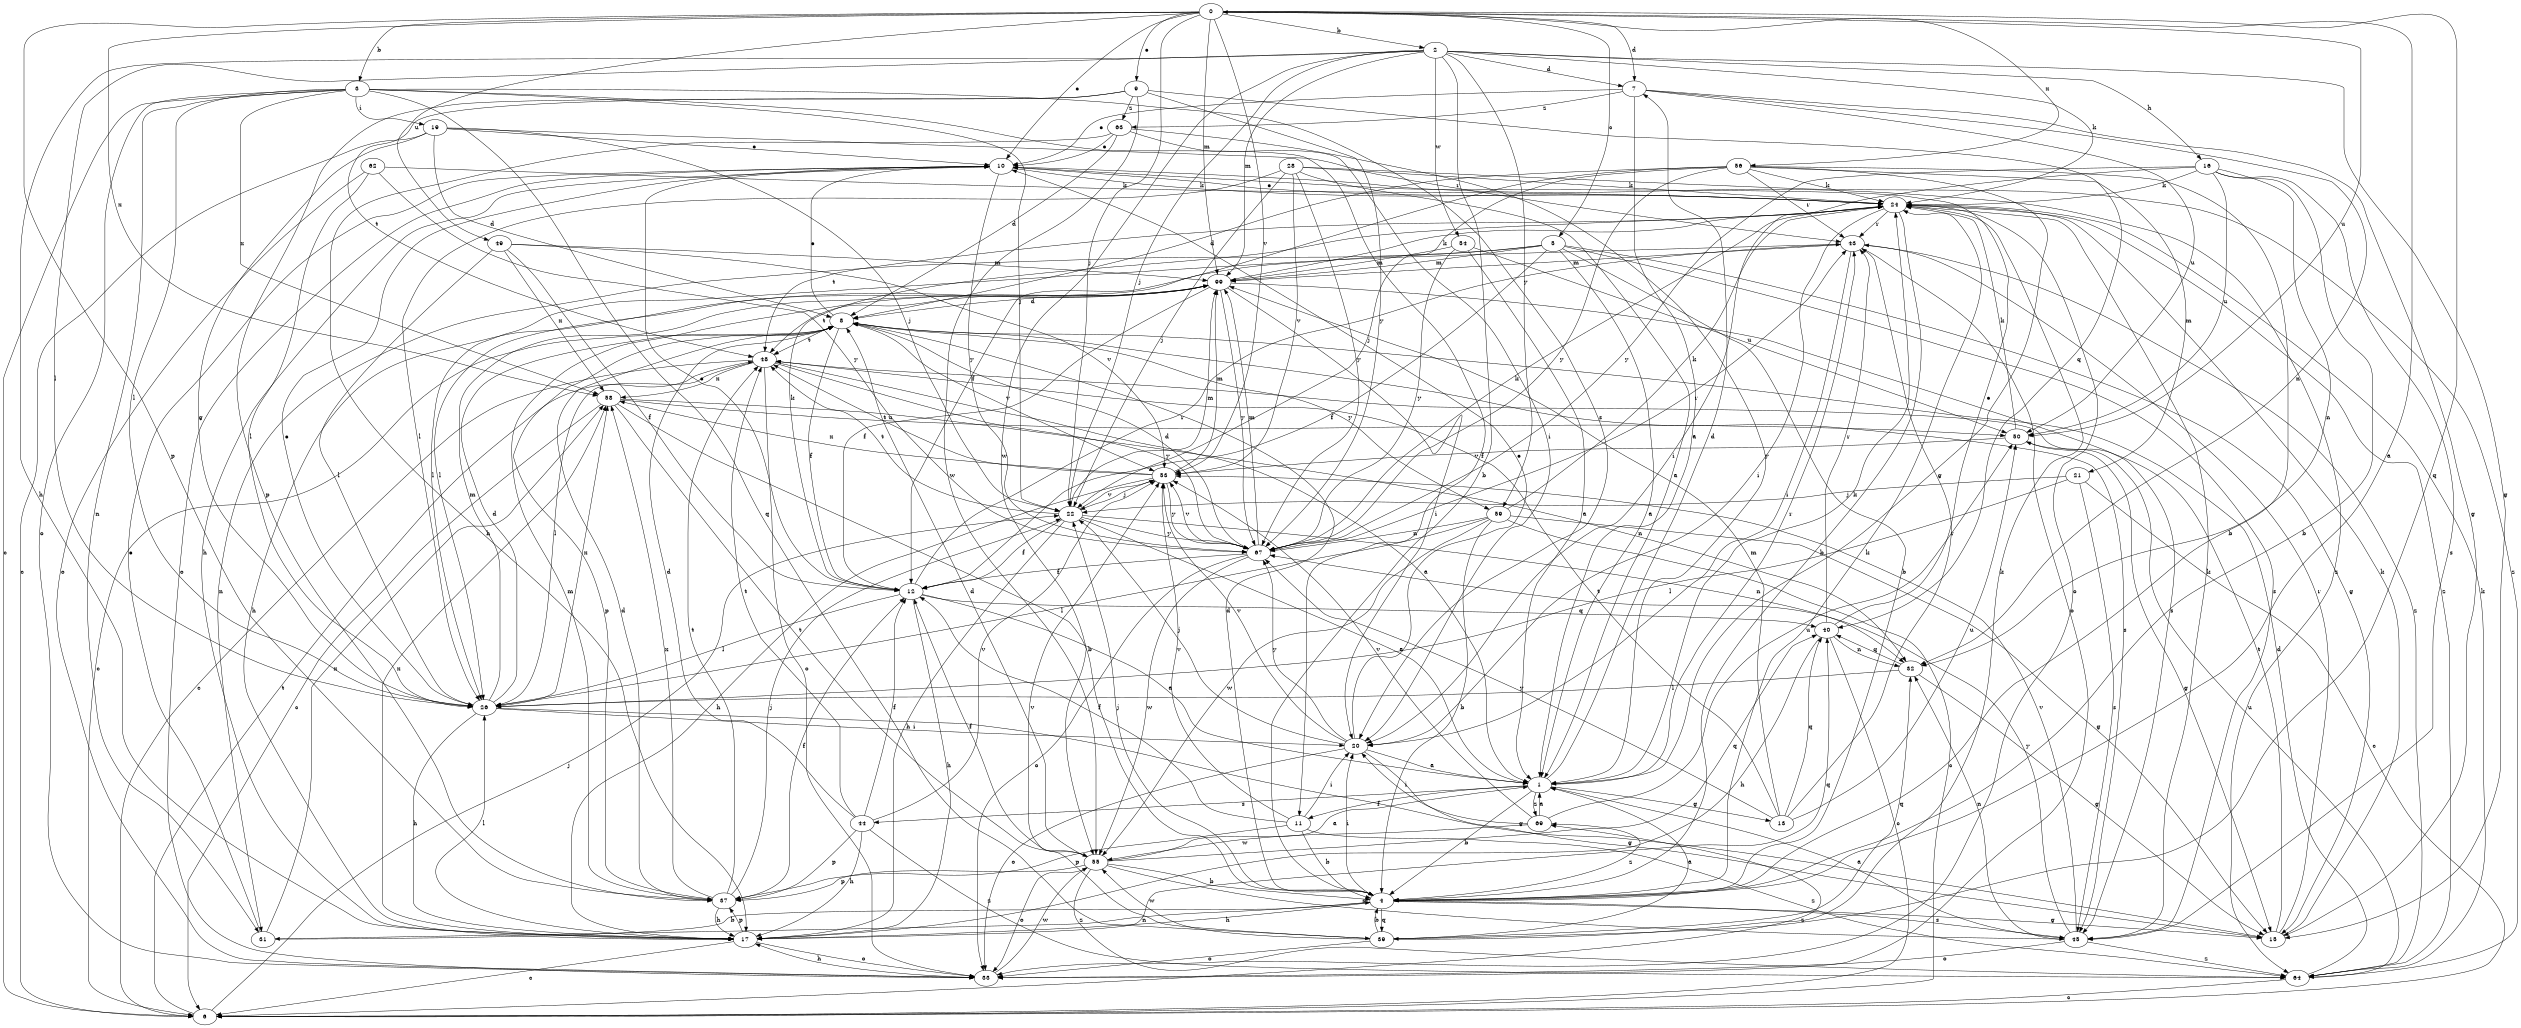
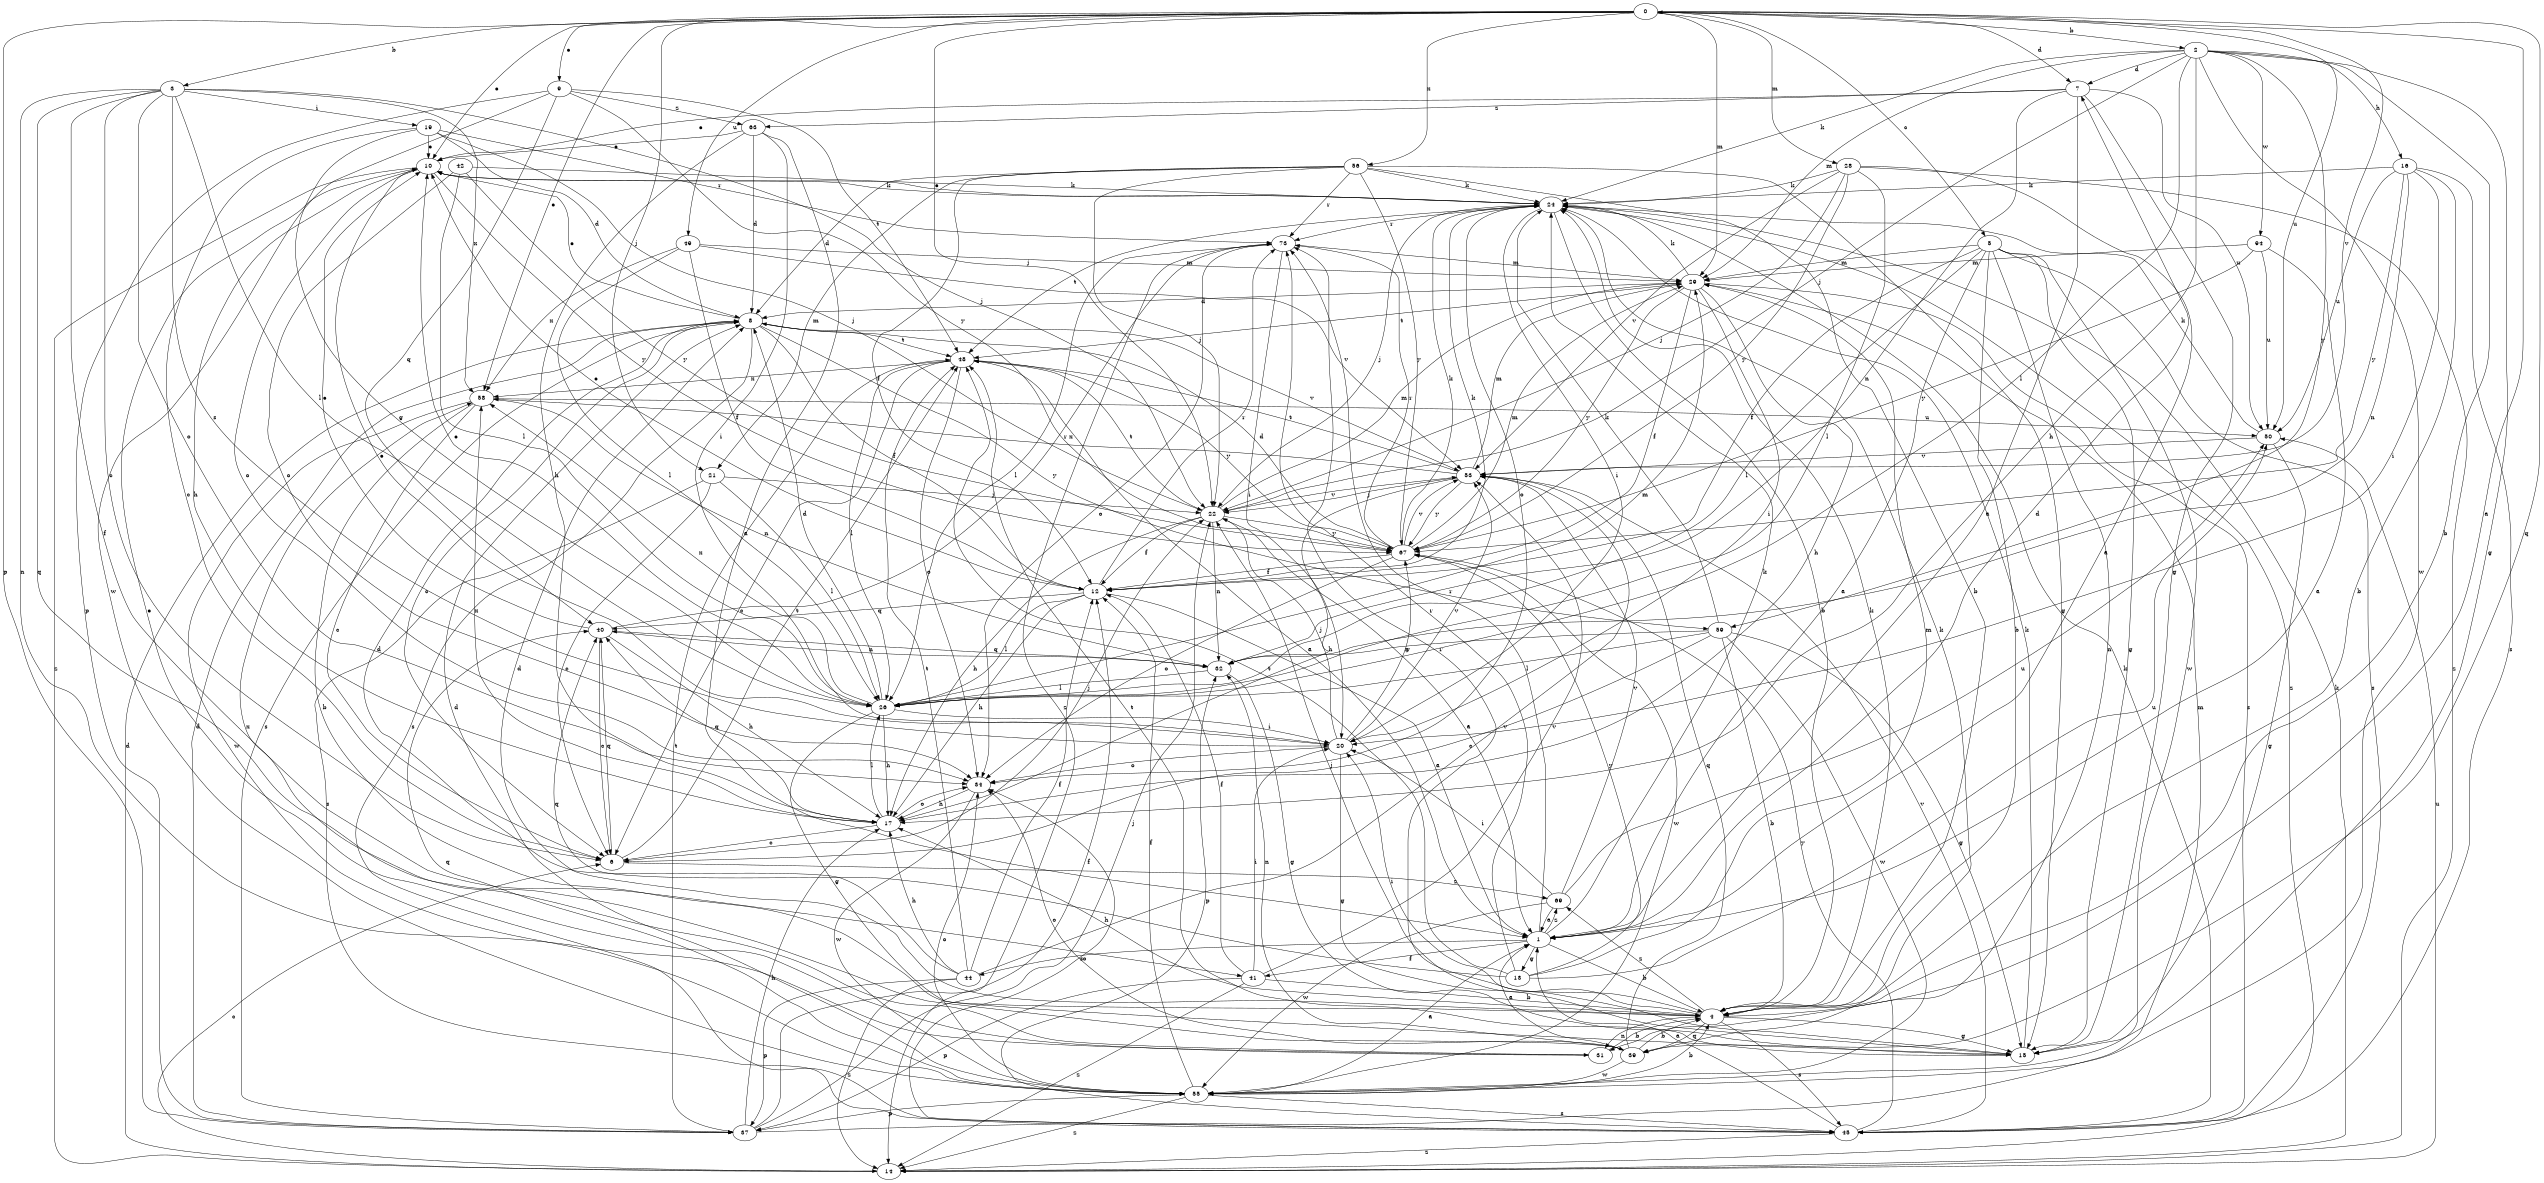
none -> (912, 27)
none -> (1772, 61)
(373, 166) -> (460, 166)
(120, 205) -> (554, 205)
(1463, 244) -> (2259, 244)
(1852, 244) -> (1284, 244)
(1219, 282) -> (1693, 282)
none -> (1383, 334)
(1958, 450) -> (1987, 374)
(1767, 456) -> (746, 534)
(1382, 536) -> (1494, 640)
(607, 611) -> (266, 727)
(801, 630) -> (237, 746)
(666, 662) -> none
(1033, 708) -> (1708, 766)
none -> (606, 748)
(1436, 770) -> none
(1902, 804) -> (1267, 862)
(1980, 804) -> (1208, 901)
(1299, 824) -> (1253, 978)
(738, 921) -> none
(986, 978) -> (979, 785)
(2297, 978) -> (889, 1172)
none -> (2107, 1047)
